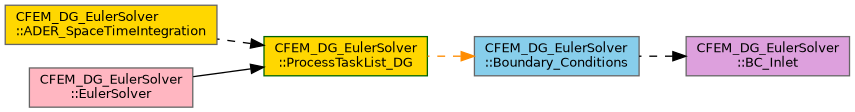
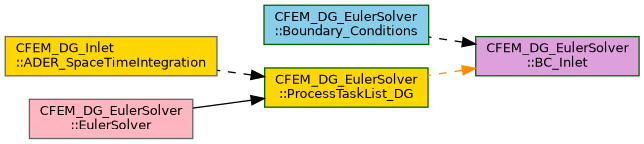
(111, 25) -> (111, 56)
(444, 56) -> (445, 73)
(557, 56) -> (346, 25)
(768, 56) -> (557, 56)
